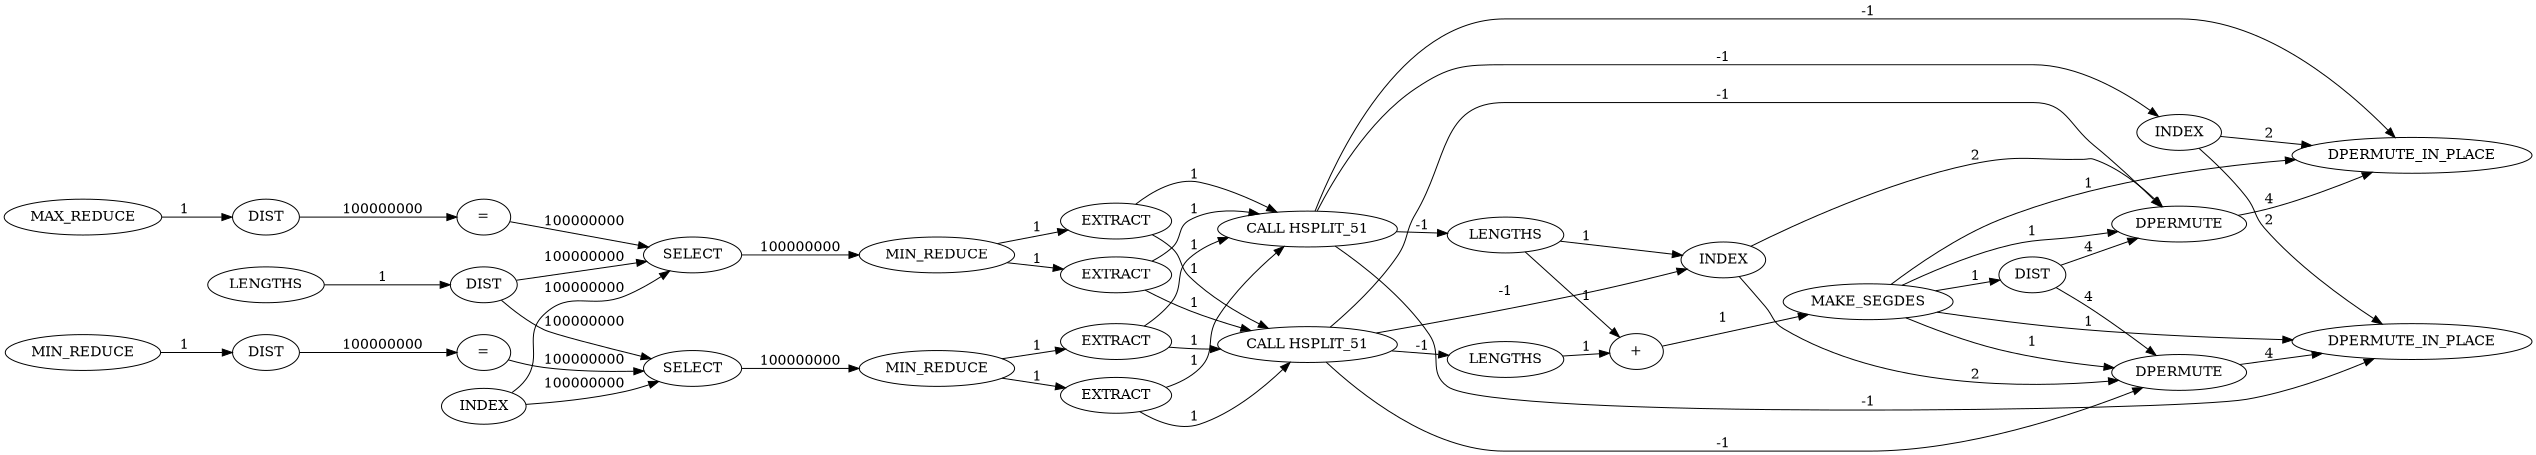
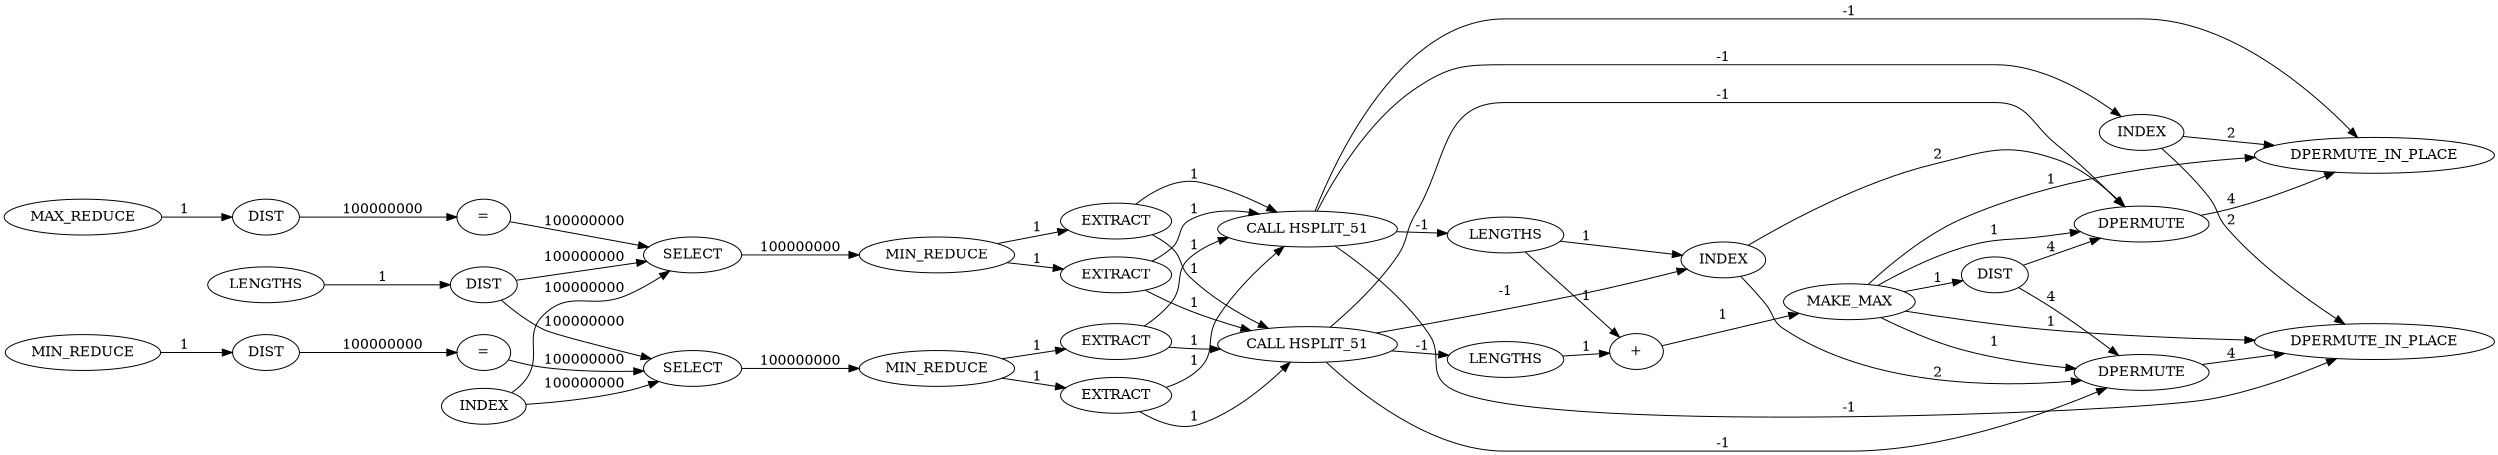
(1868, 302) -> (1849, 302)
